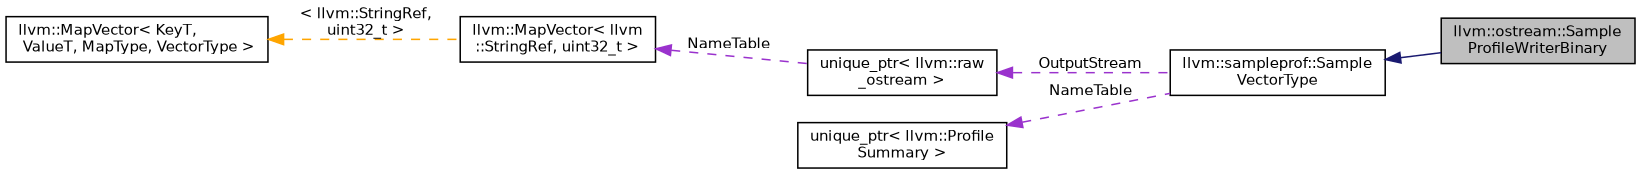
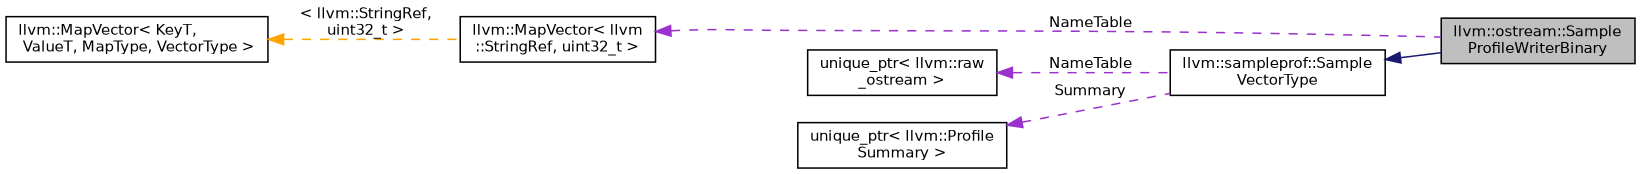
(739, 57) -> (1056, 31)
(1088, 64) -> (1088, 64)
(1088, 92) -> (1088, 92)
